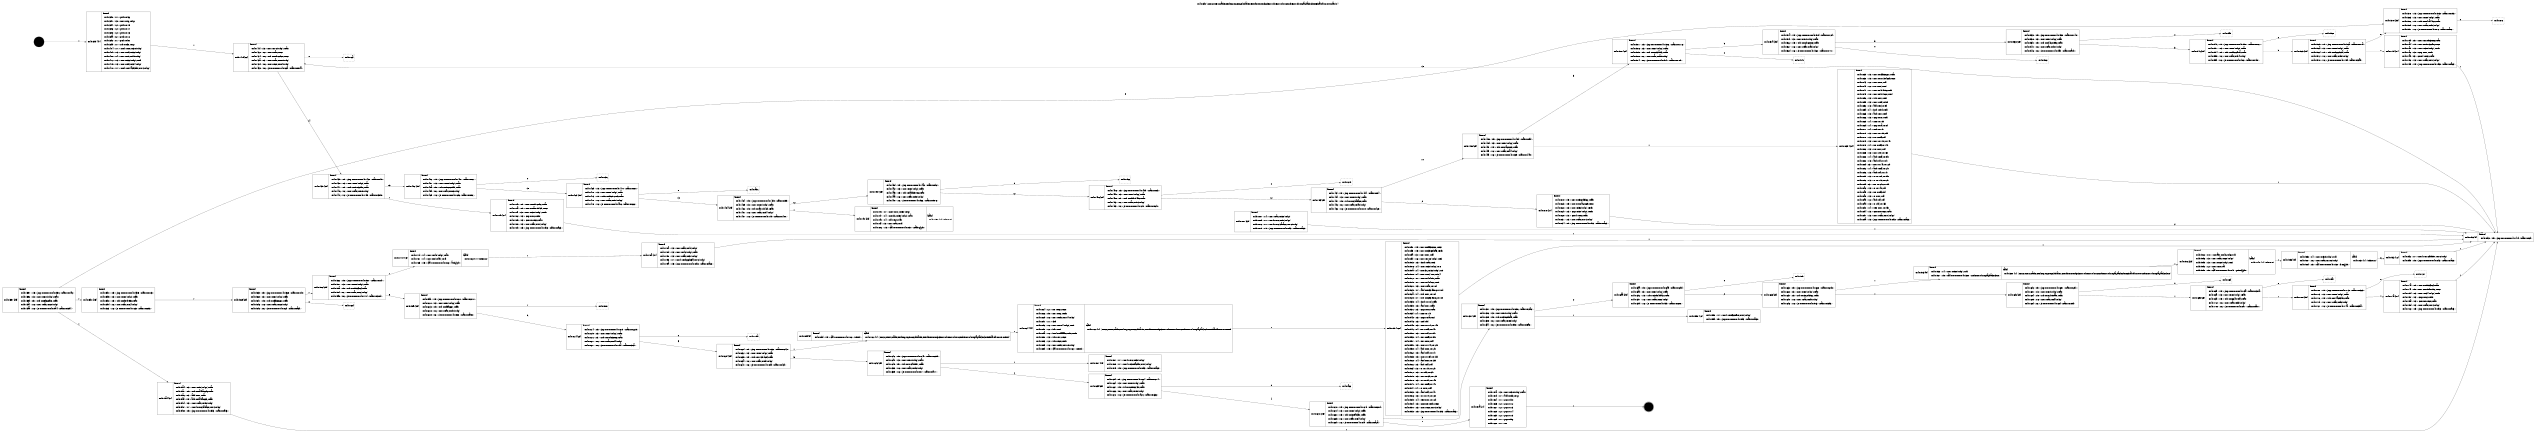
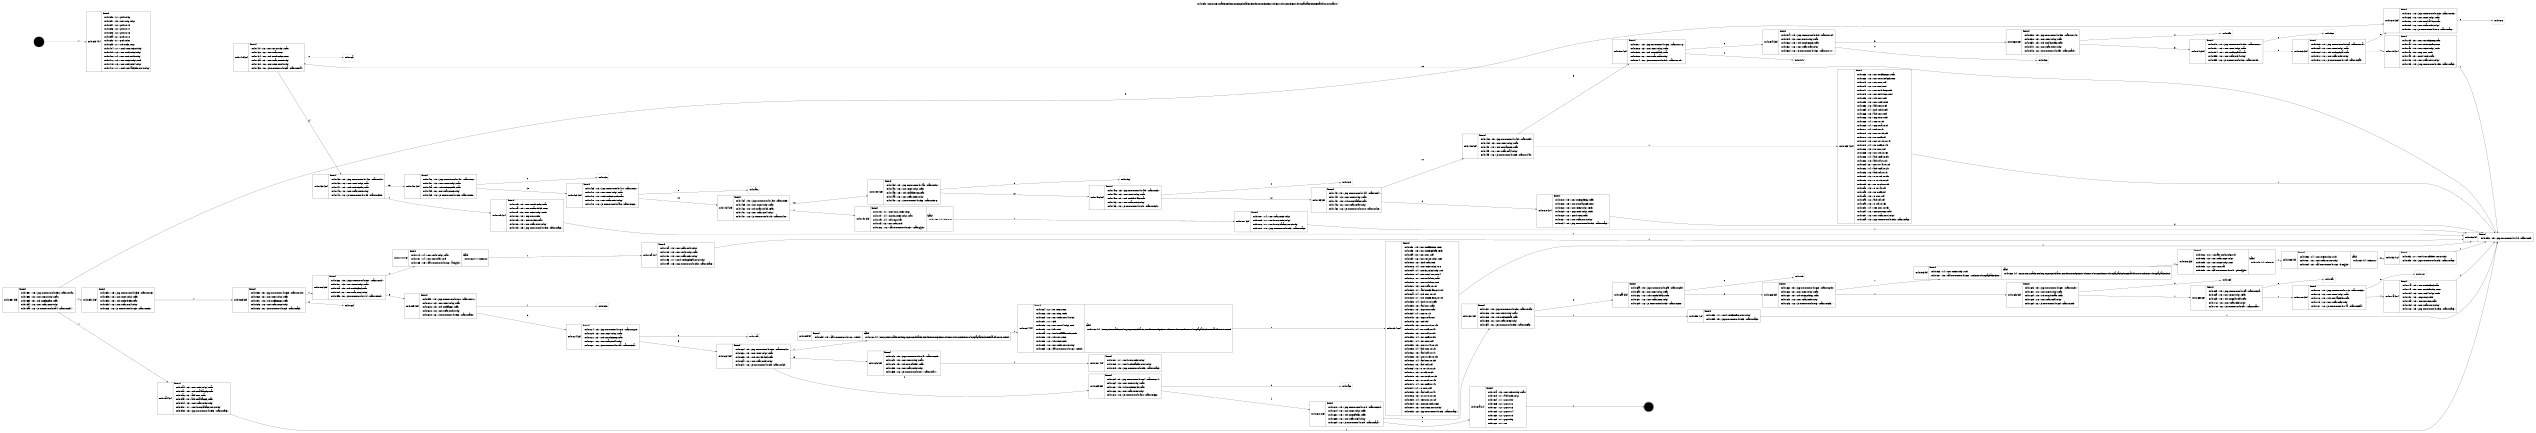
(191, 50) -> none
none -> (1093, 220)
none -> (2151, 316)
(1014, 375) -> (929, 396)
